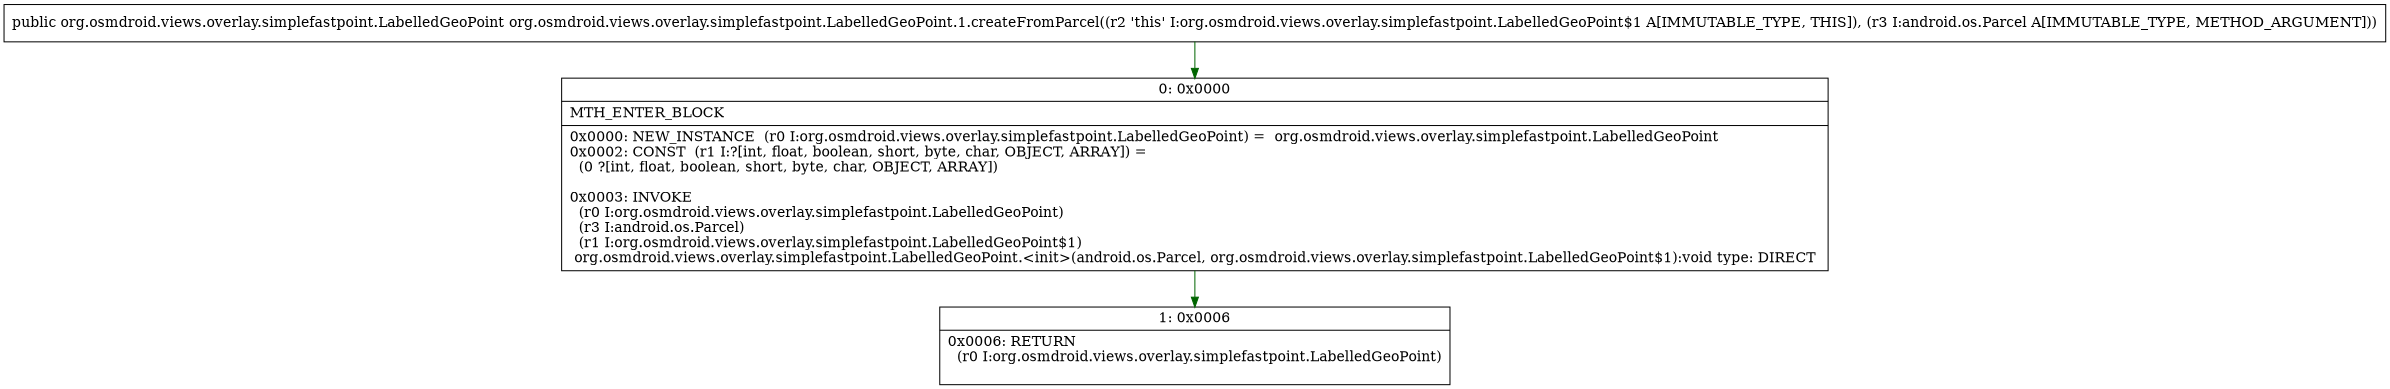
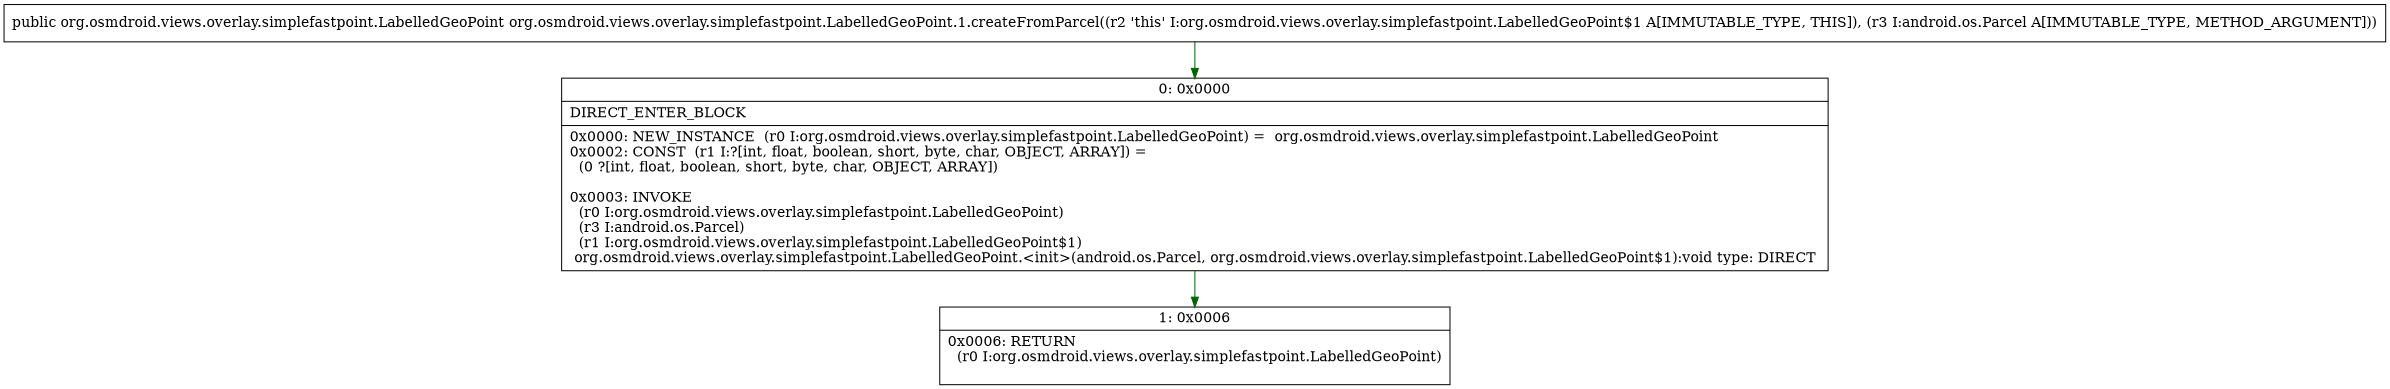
(647, 113) -> (658, 113)
